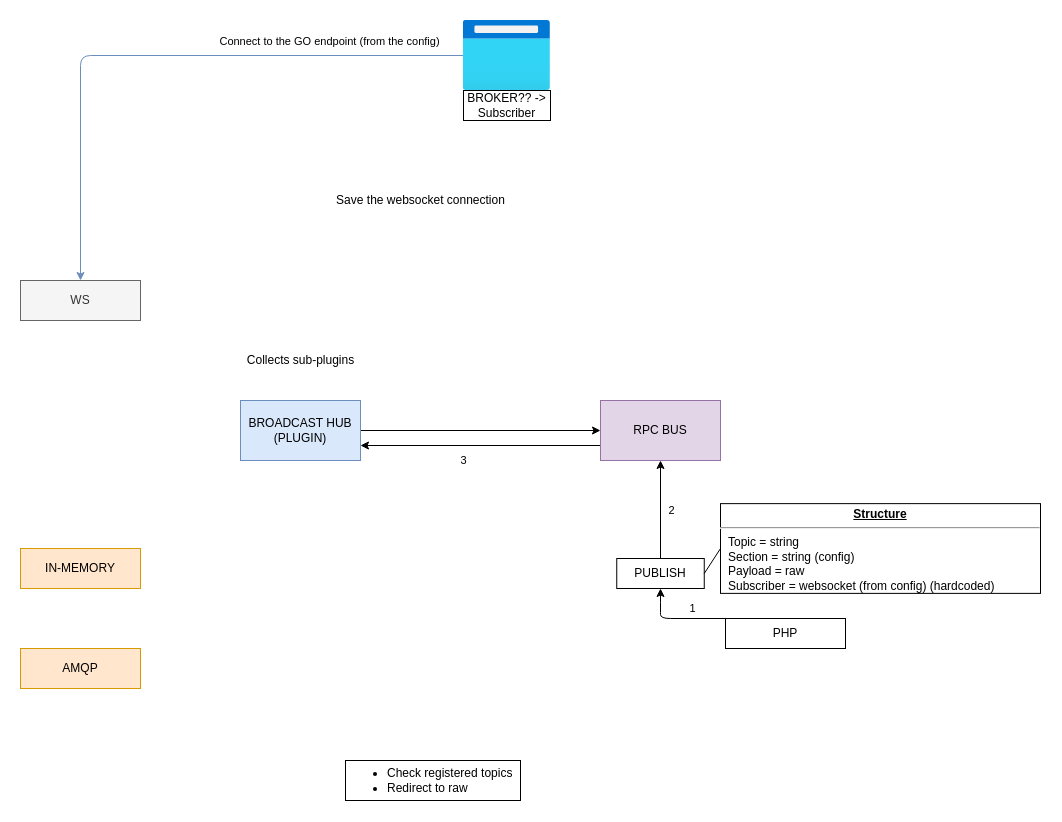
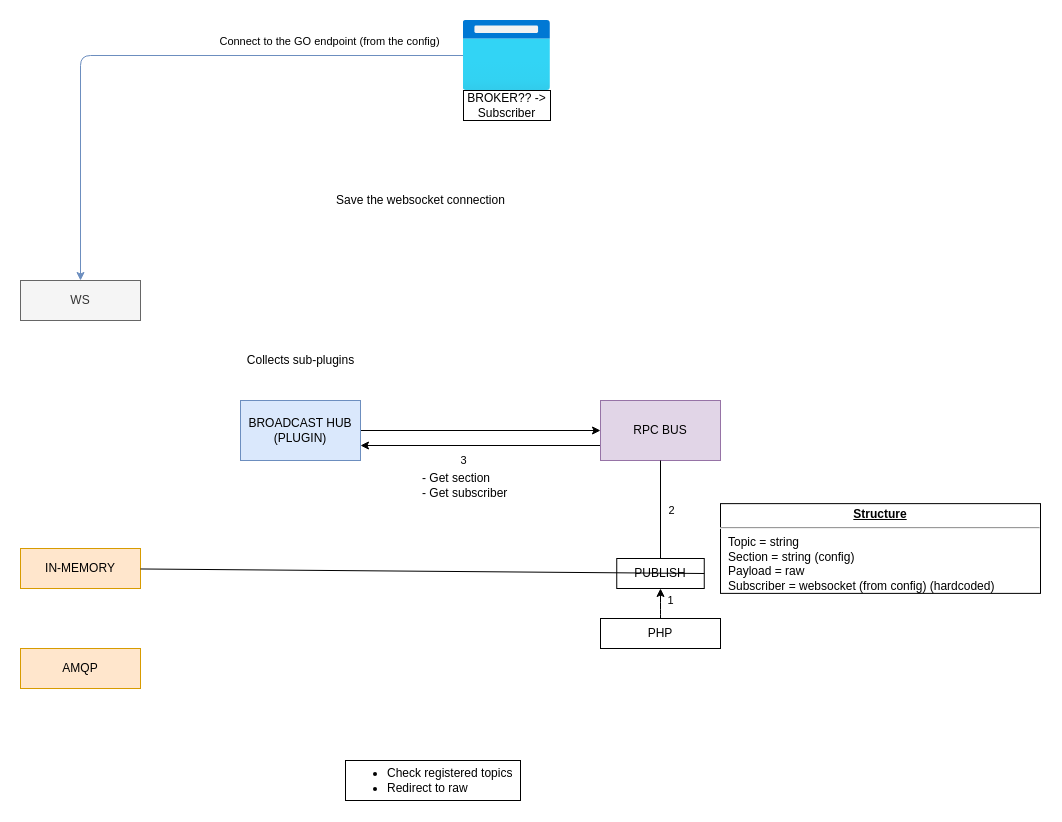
(661, 468) -> (661, 466)
none -> (471, 486)
(712, 561) -> (423, 571)
(786, 634) -> (661, 634)
